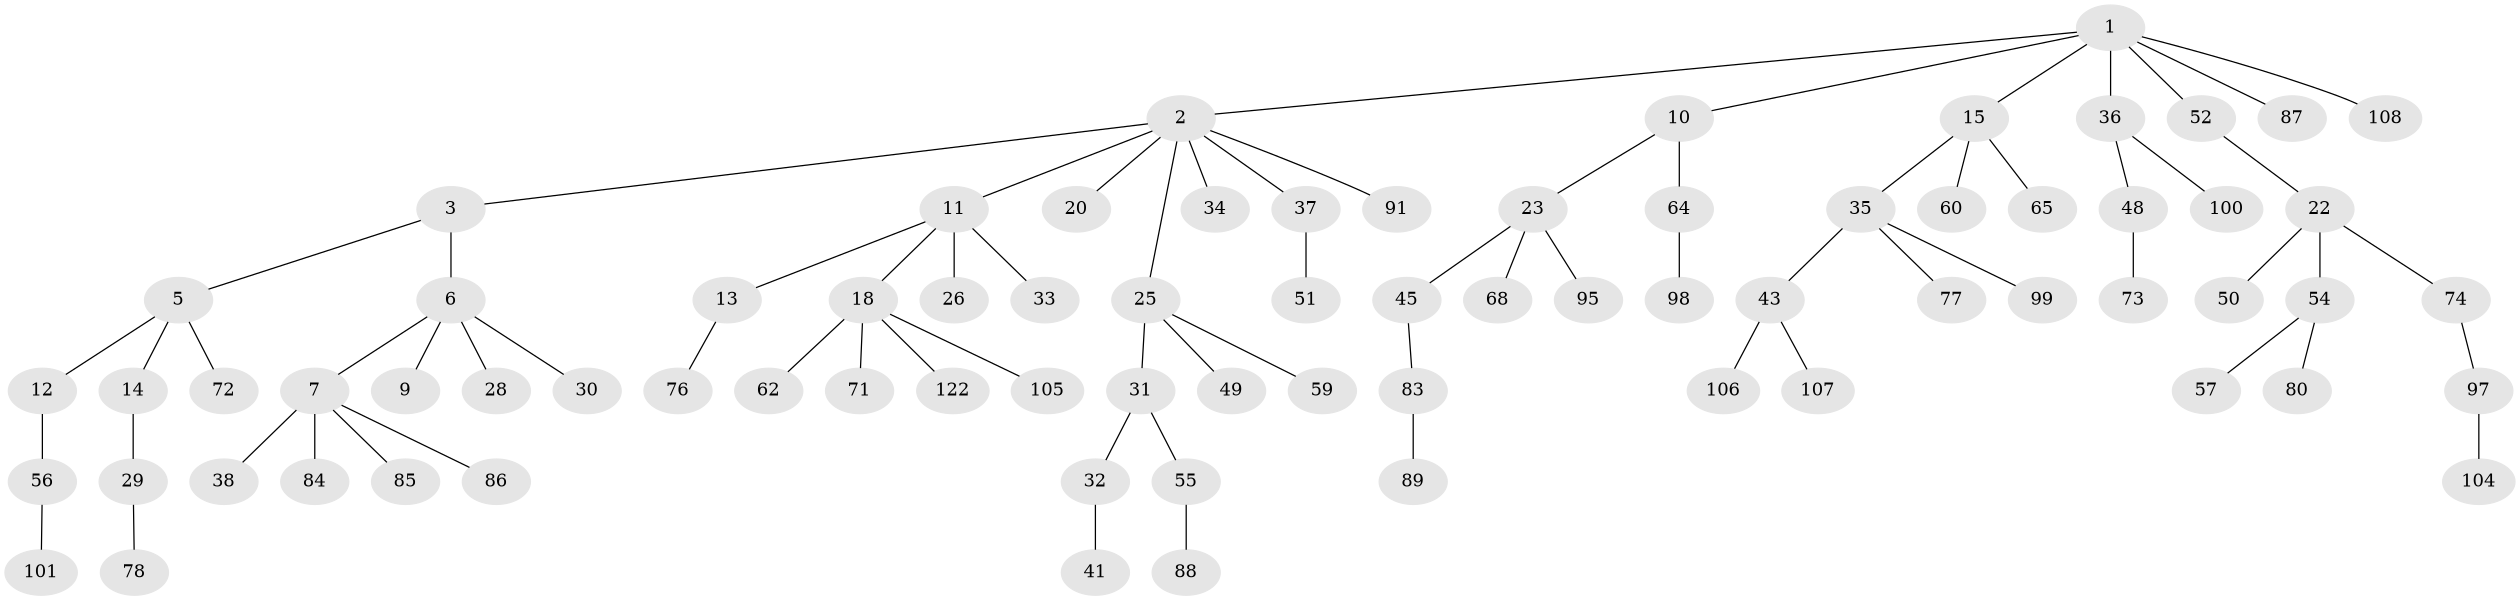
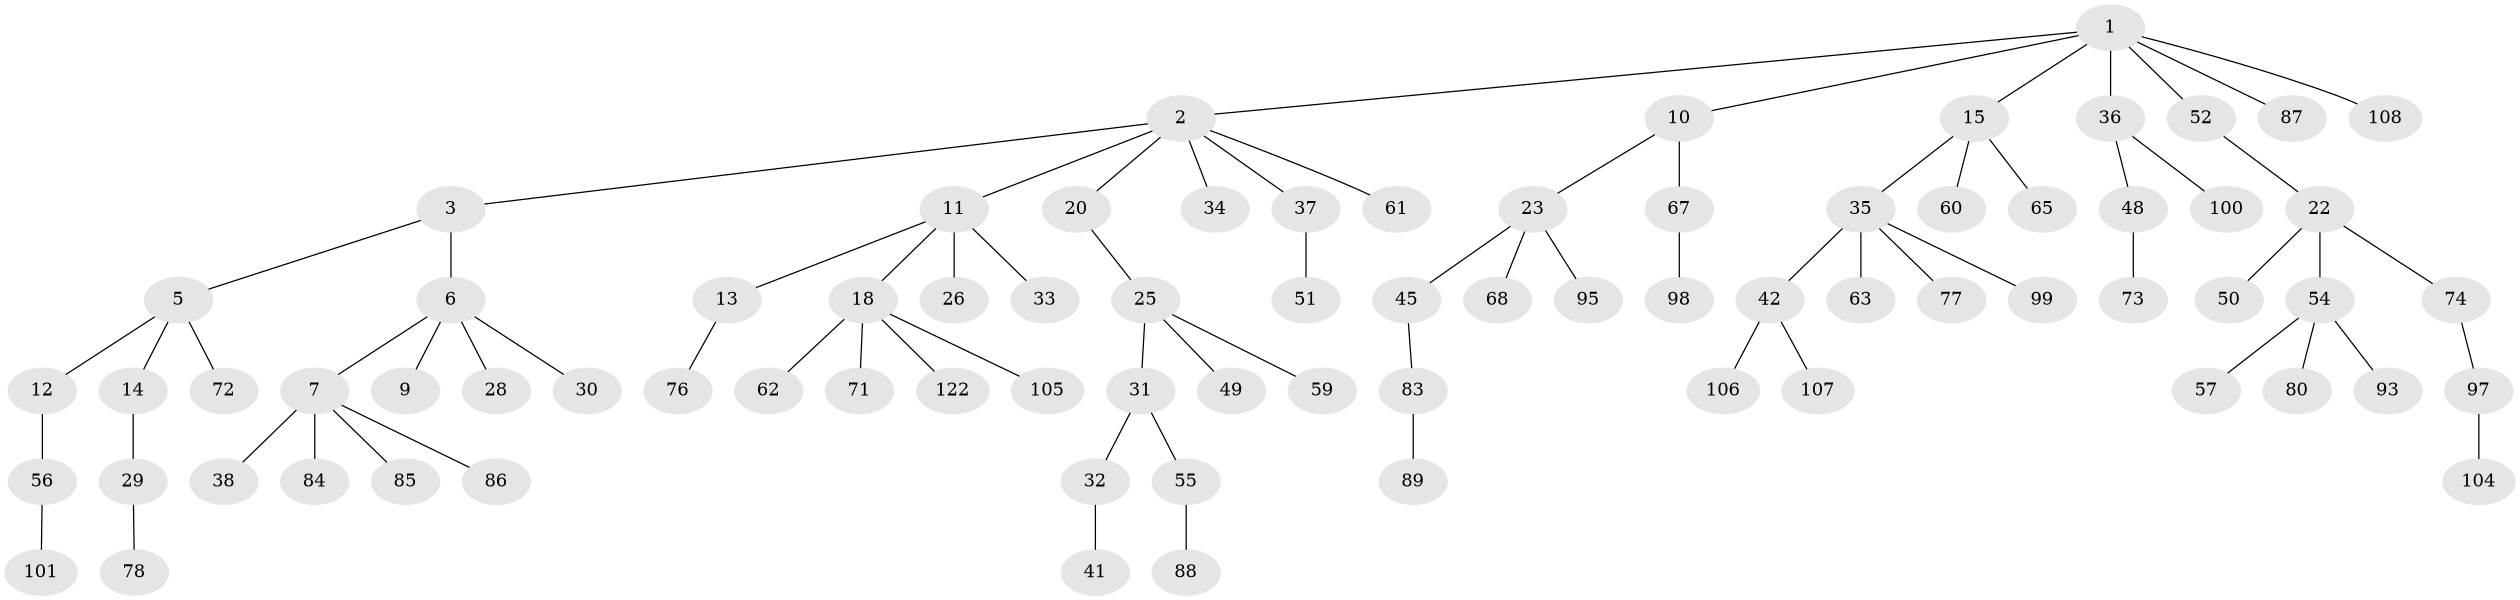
(1164, 209) -> (1111, 255)
(1397, 209) -> (1397, 209)
(1679, 209) -> (1679, 209)
(1770, 300) -> (1770, 300)
none -> (1861, 300)
none -> (2388, 391)
